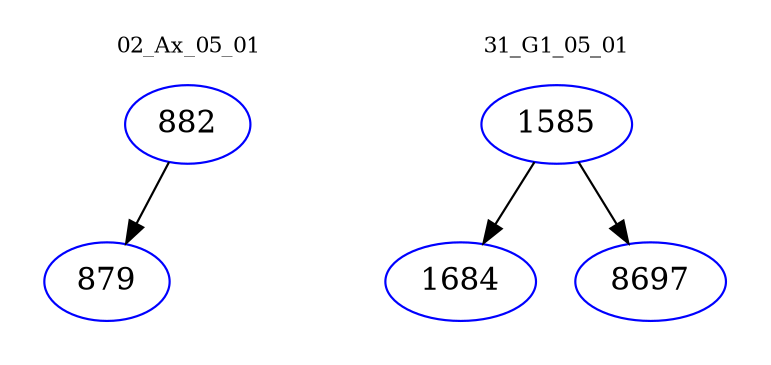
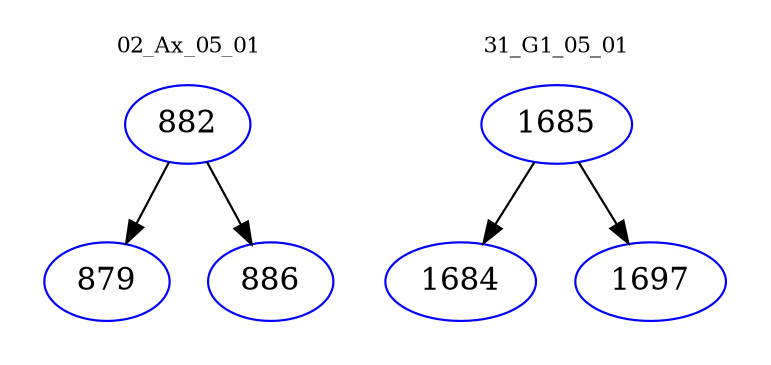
(557, 124) -> (557, 124)
none -> (271, 282)
(651, 282) -> (651, 282)
